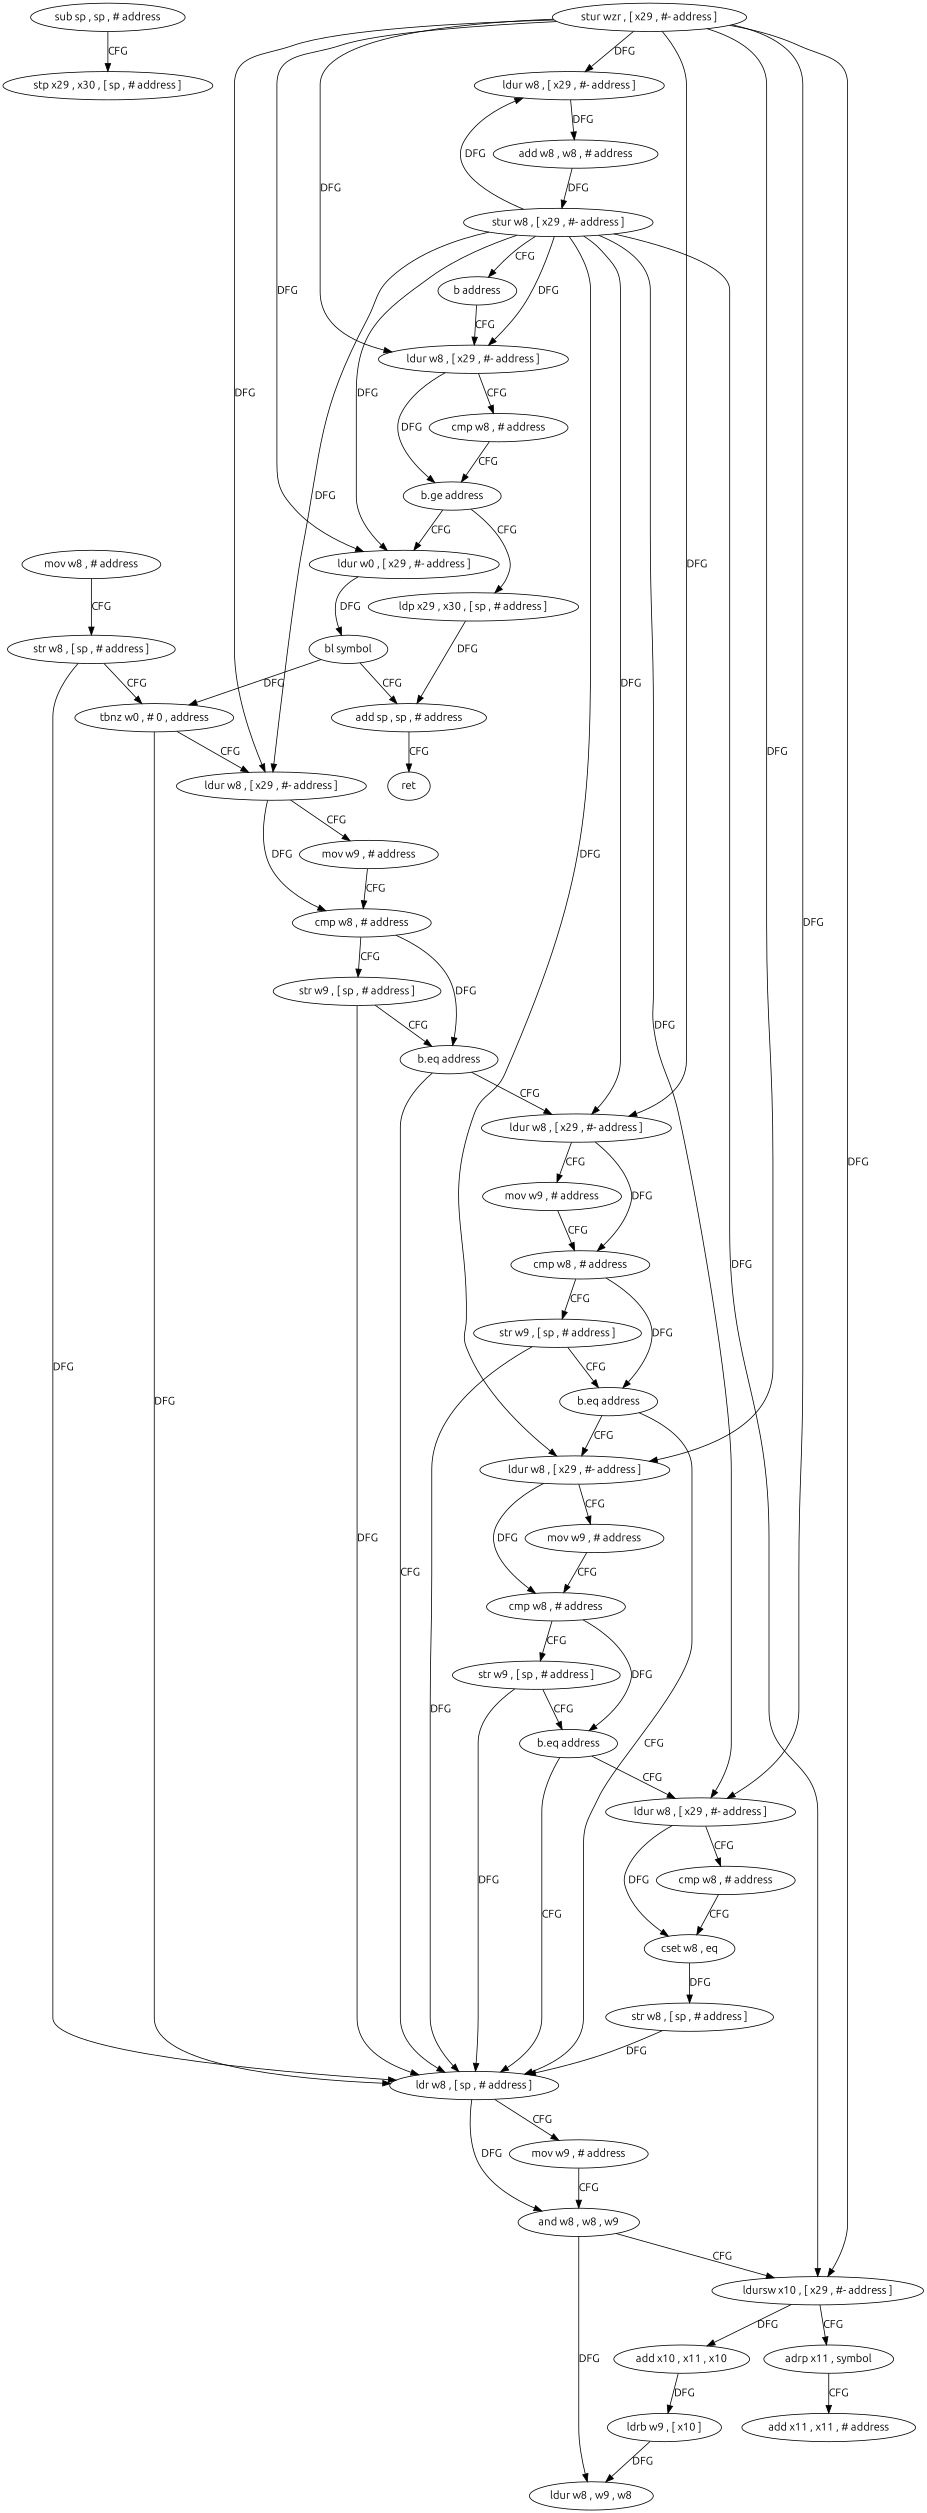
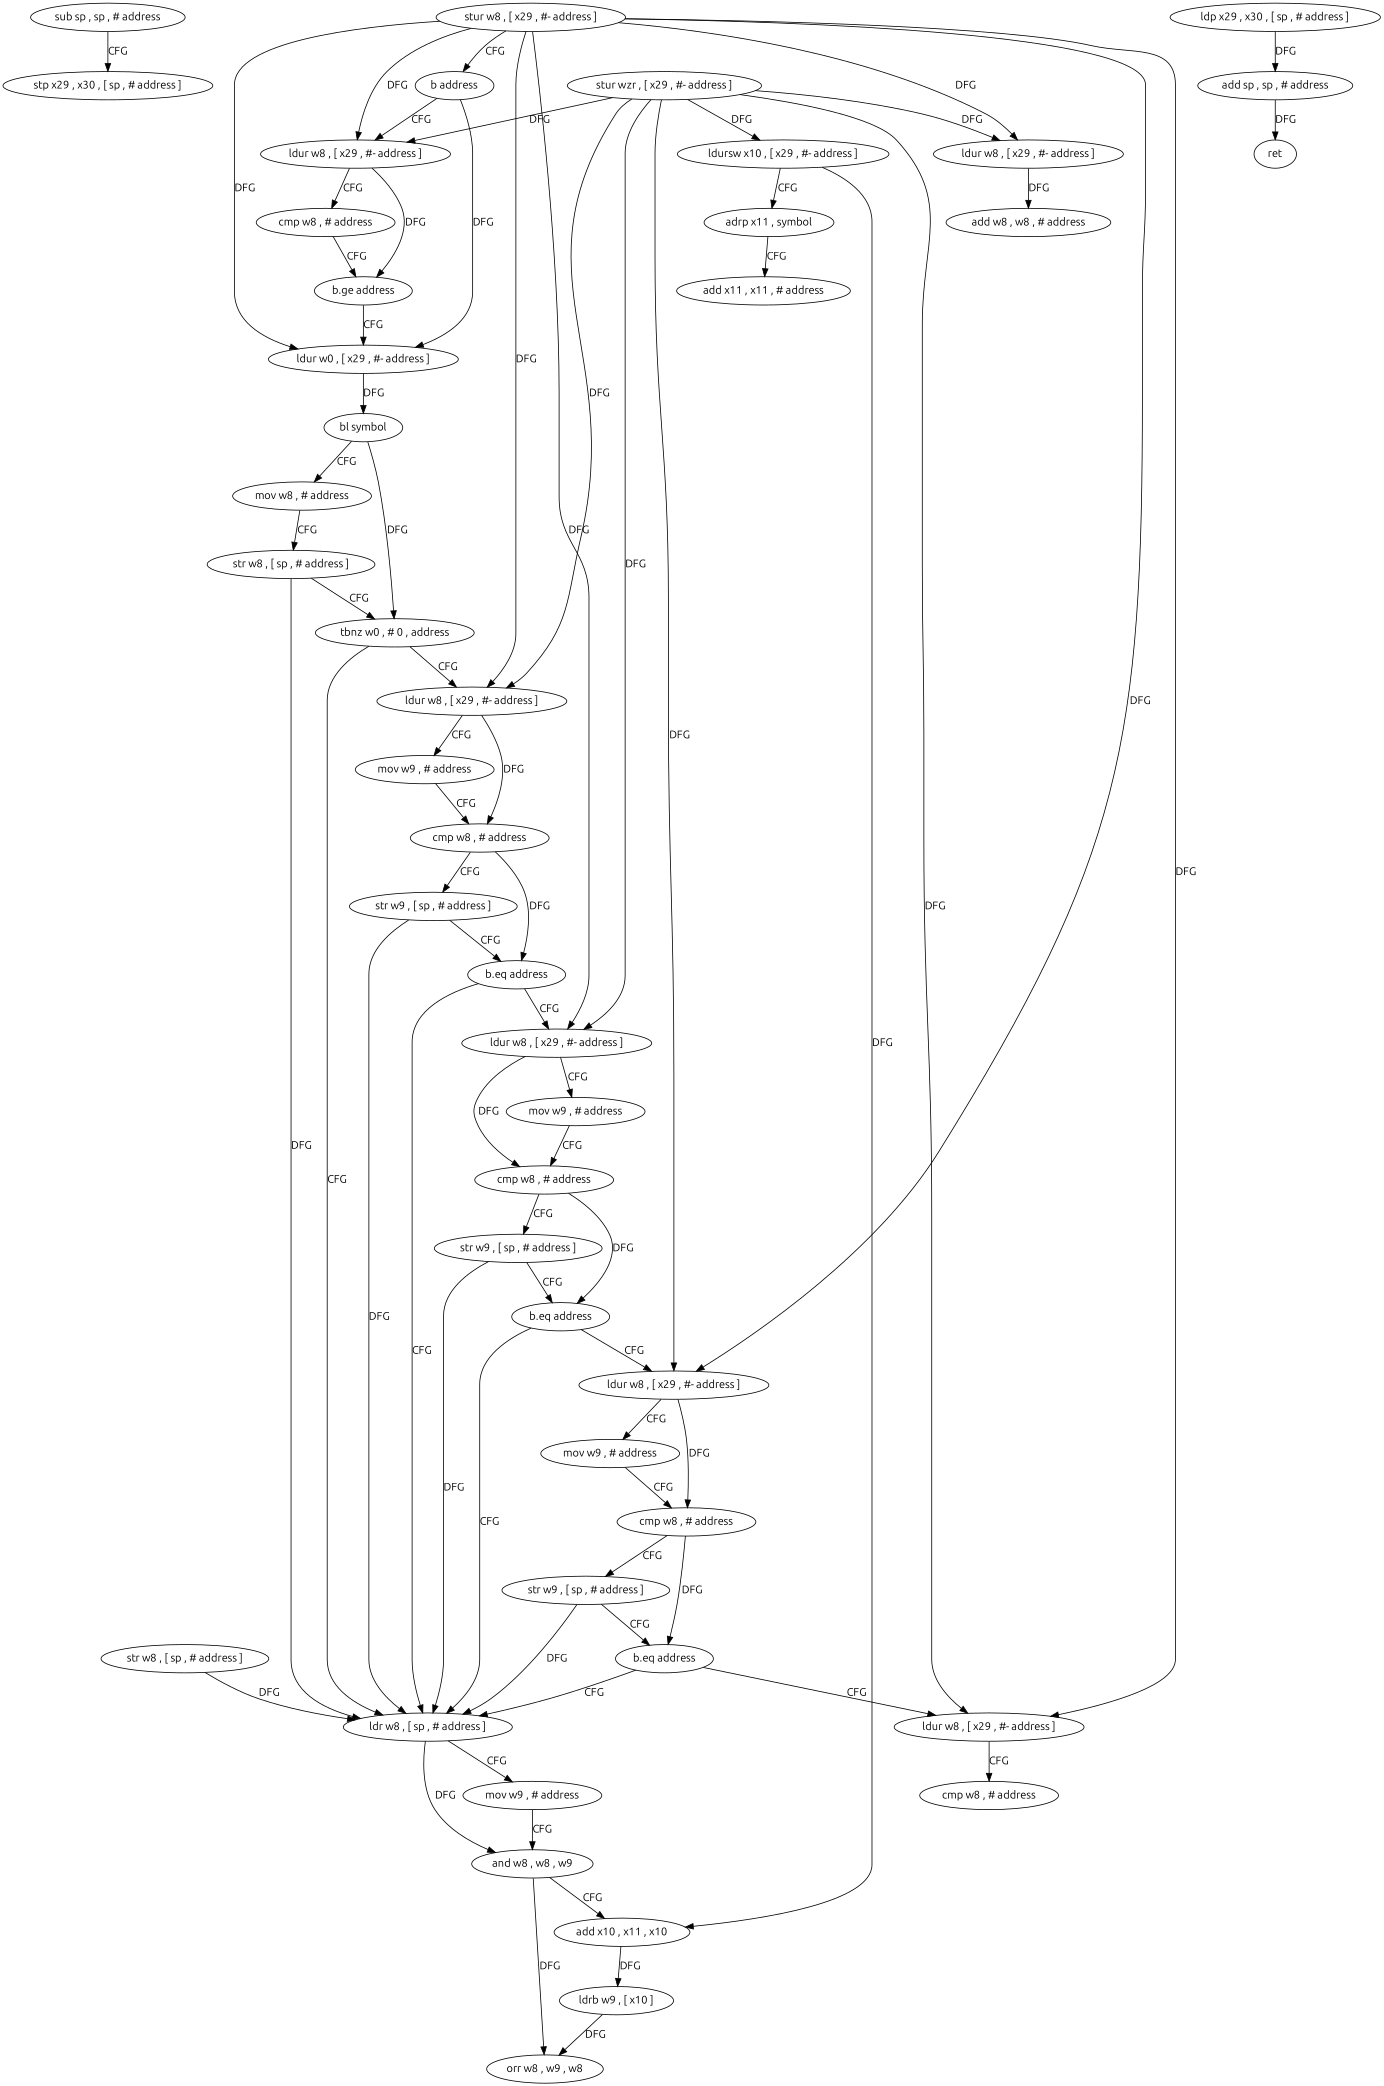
(568, 184) -> none
(277, 186) -> (473, 233)
(503, 544) -> none
(376, 680) -> (336, 459)
(419, 752) -> (1286, 120)
(730, 1221) -> none
(165, 1402) -> (337, 1180)
(690, 1949) -> none
(691, 2255) -> (574, 1896)
(591, 2496) -> (545, 2069)
